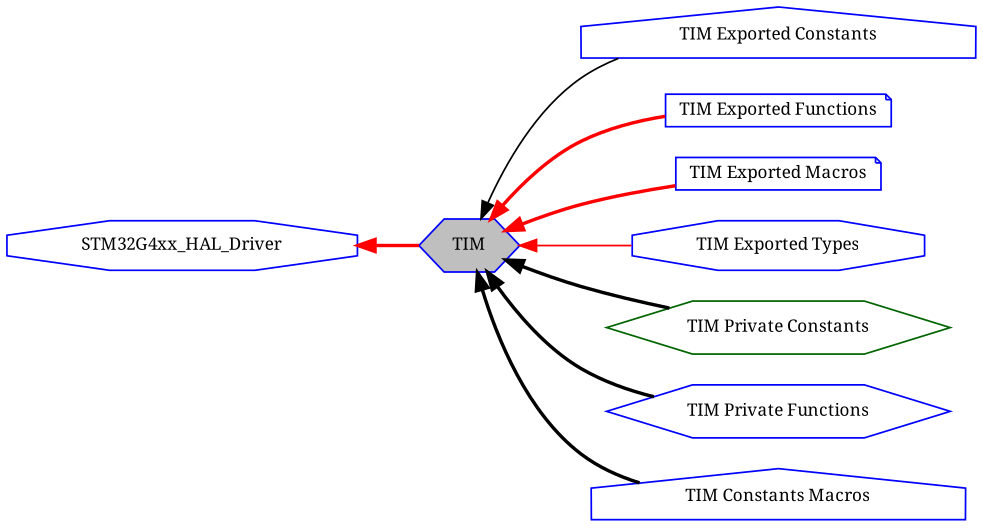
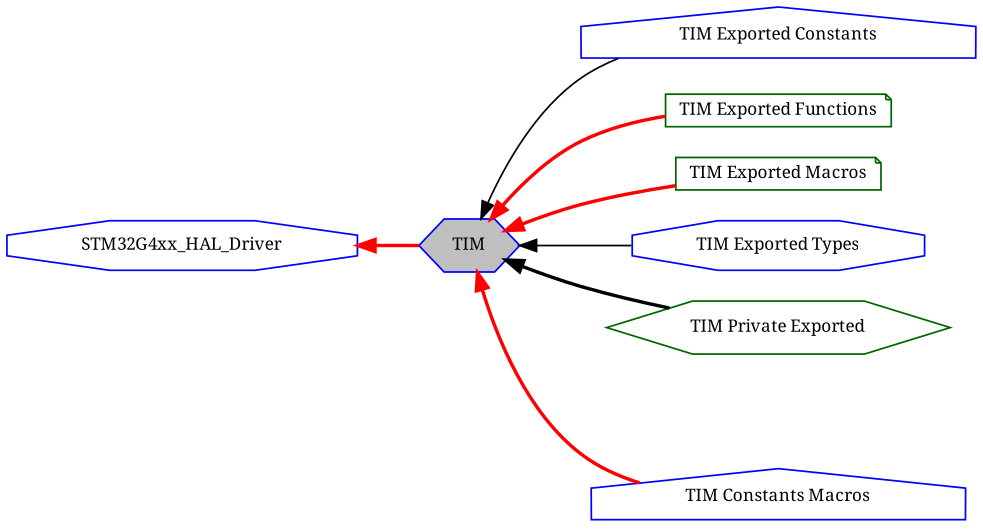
(778, 110) -> (778, 110)
(778, 174) -> (778, 174)
(584, 246) -> (584, 246)
(778, 328) -> (778, 328)
(537, 407) -> (537, 407)
(778, 411) -> none
